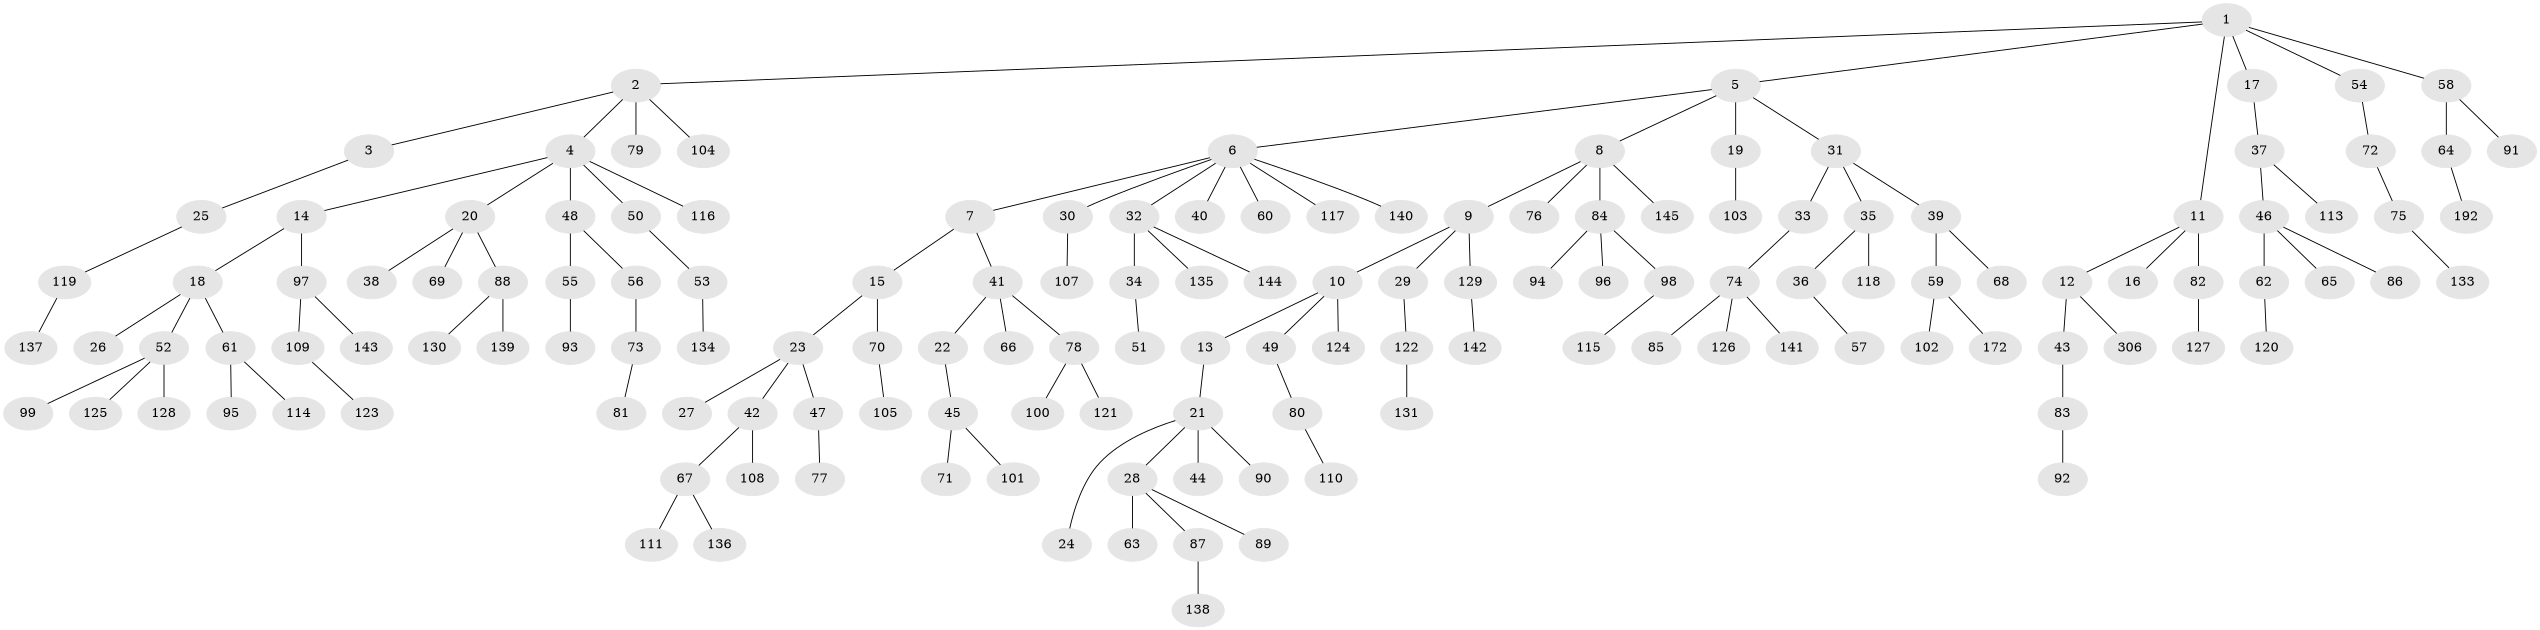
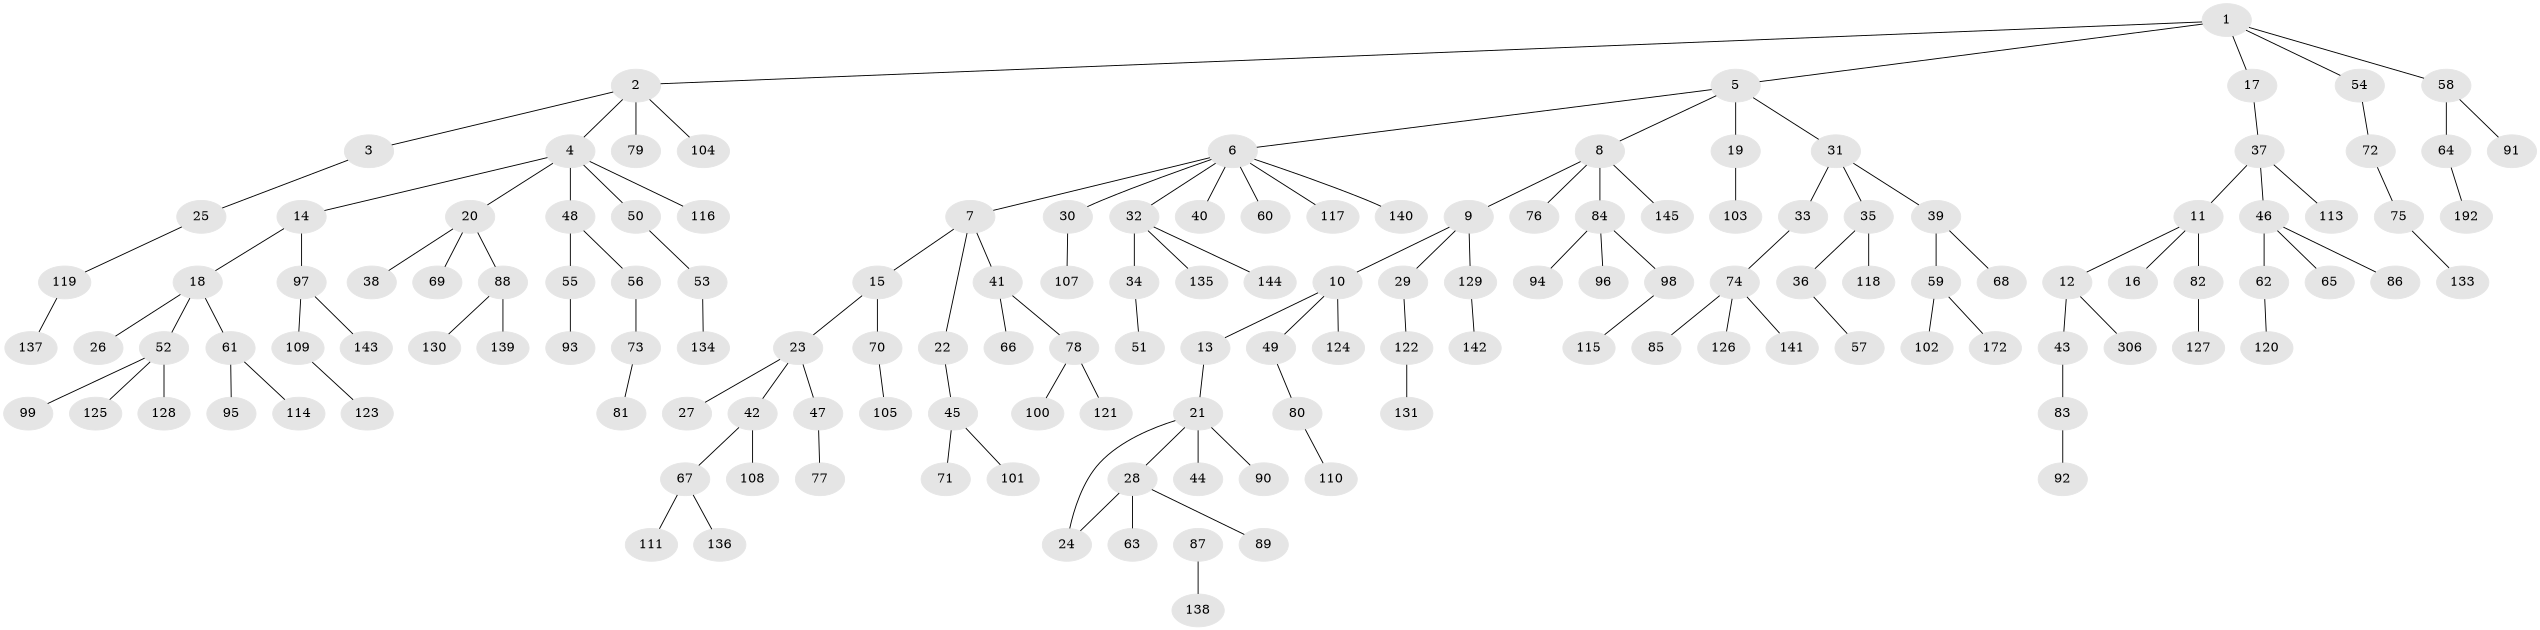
(2212, 118) -> (2229, 184)
(970, 315) -> (957, 282)
(1165, 512) -> (1100, 512)
